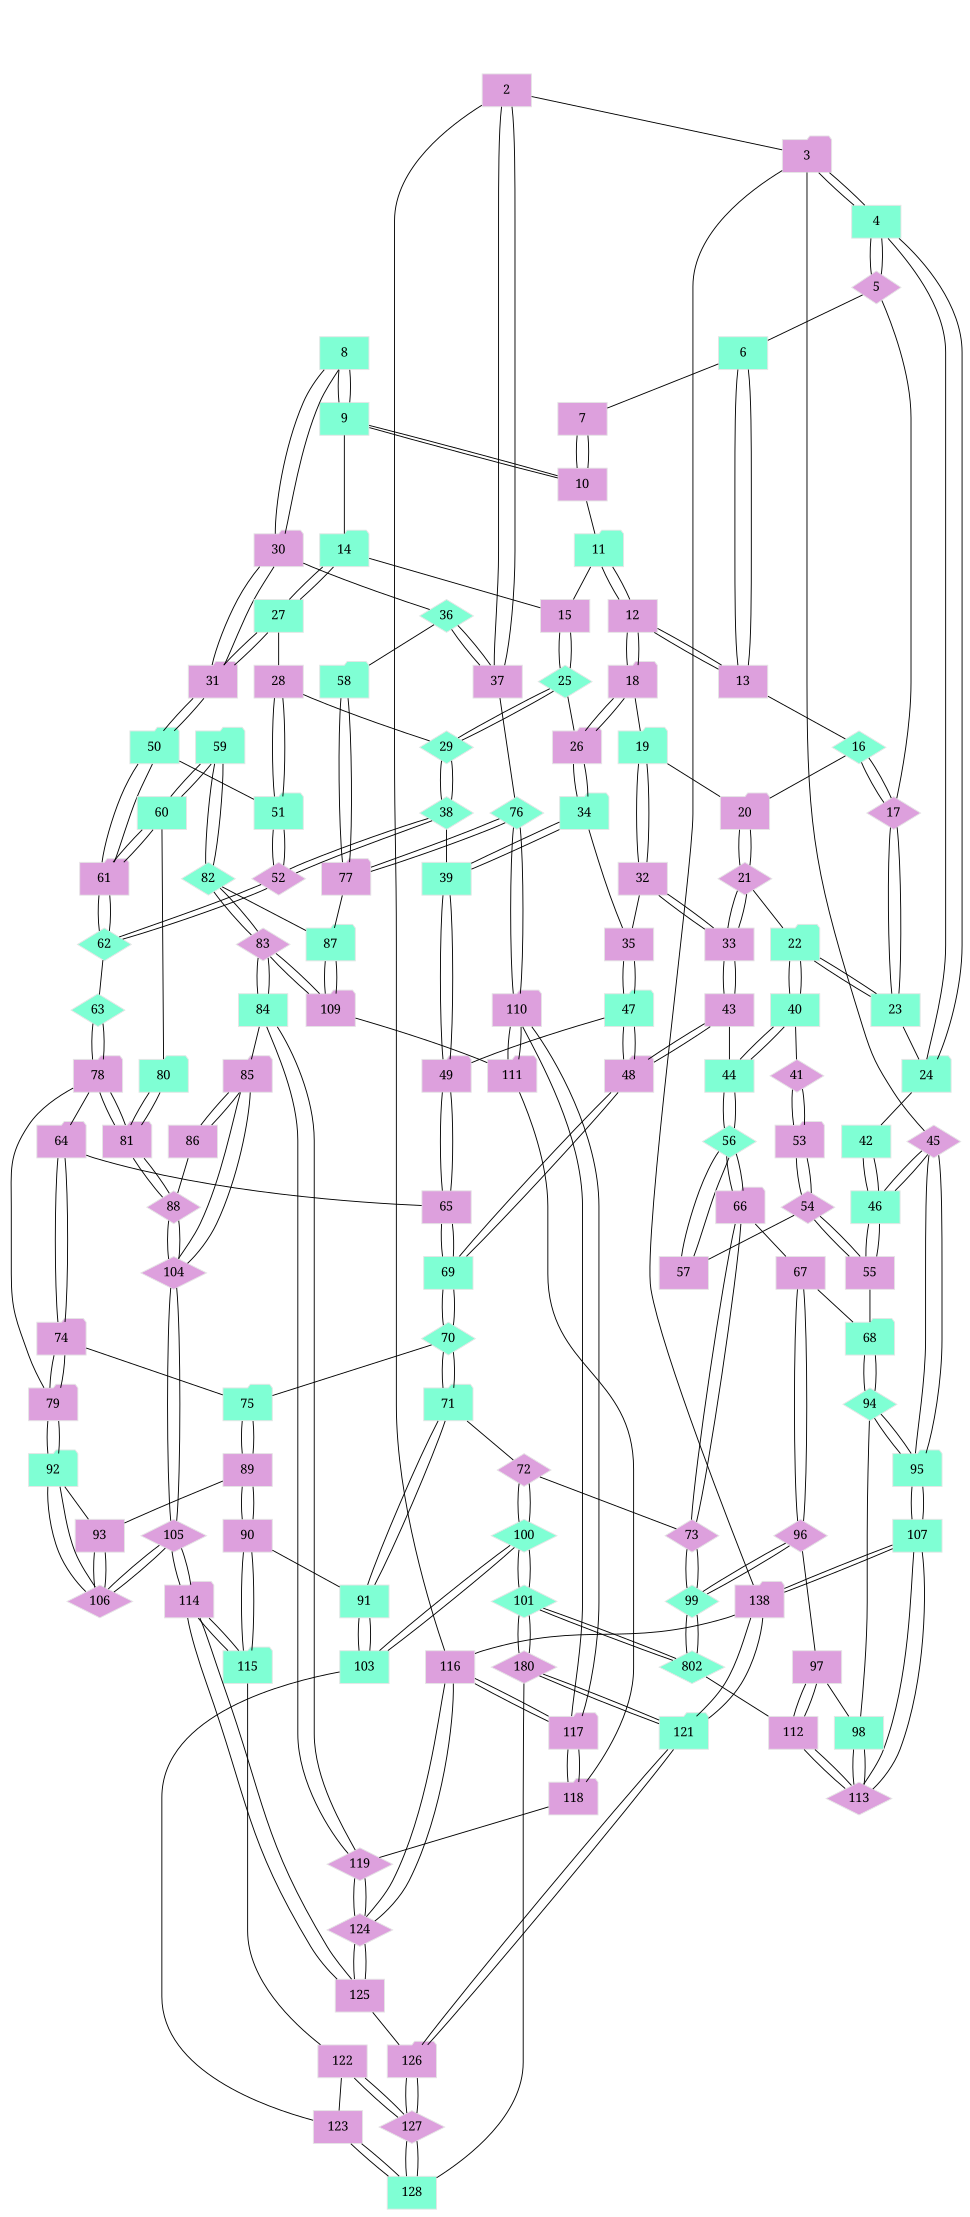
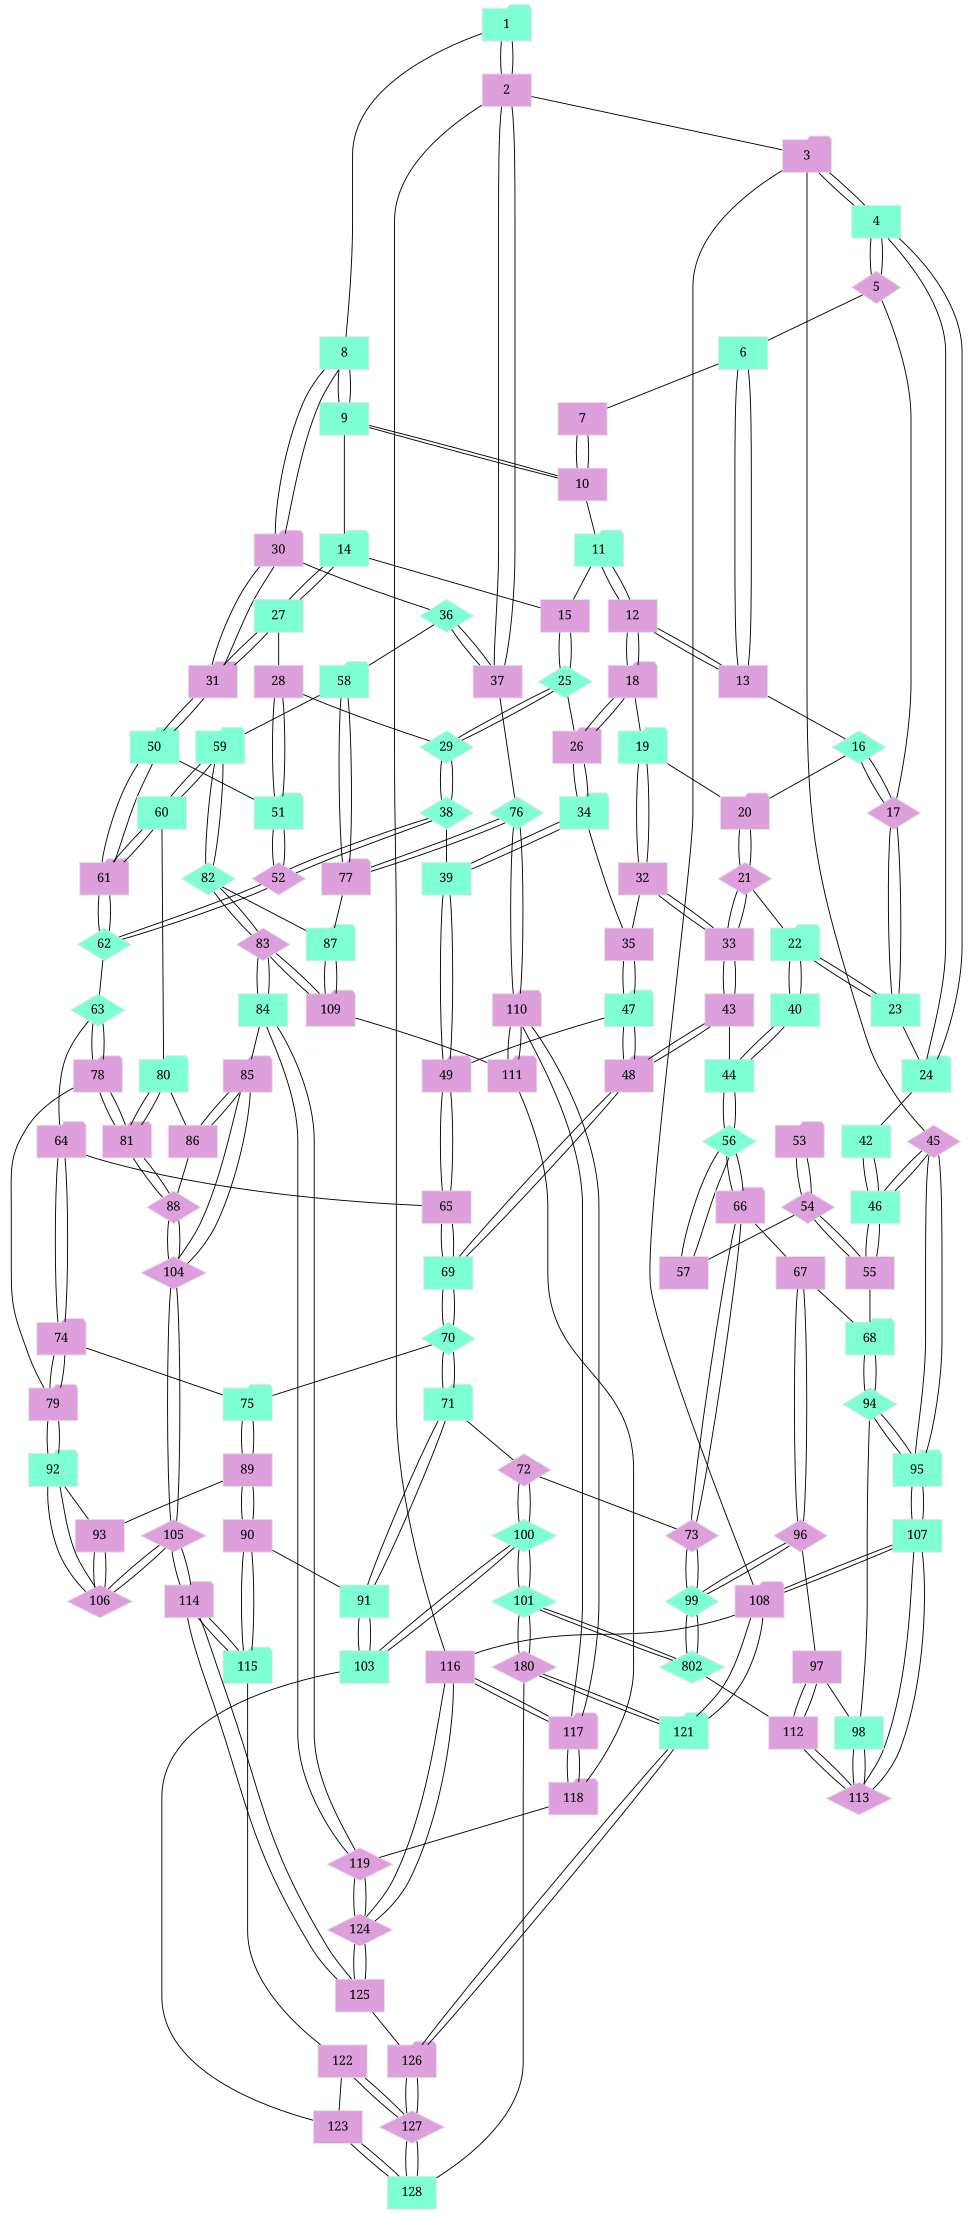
none -> (507, 25)
none -> (290, 711)
(797, 1076) -> none
(80, 1109) -> (62, 1070)
none -> (178, 1109)
(760, 1601) -> (760, 1601)
